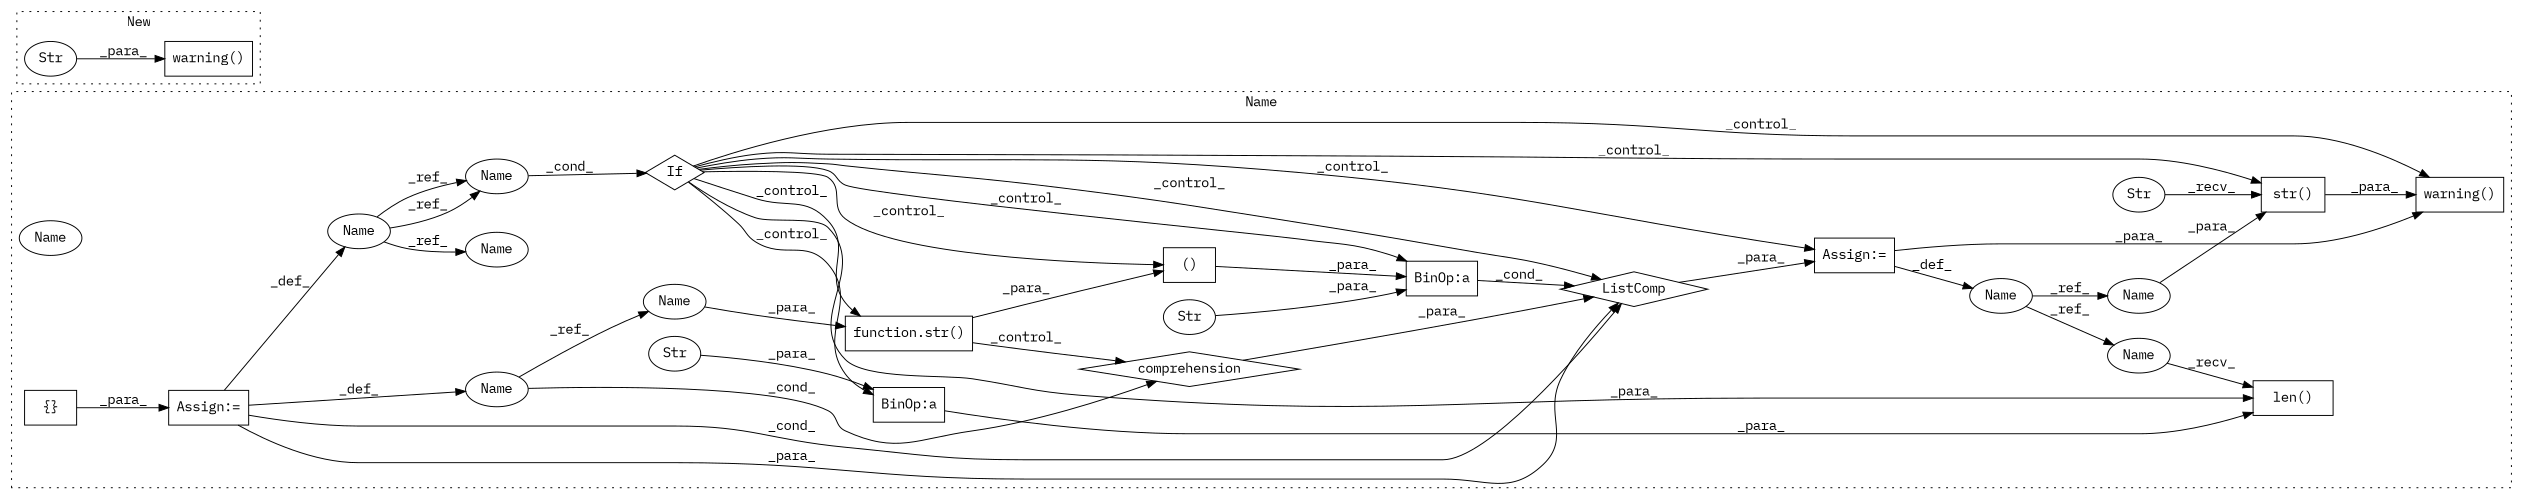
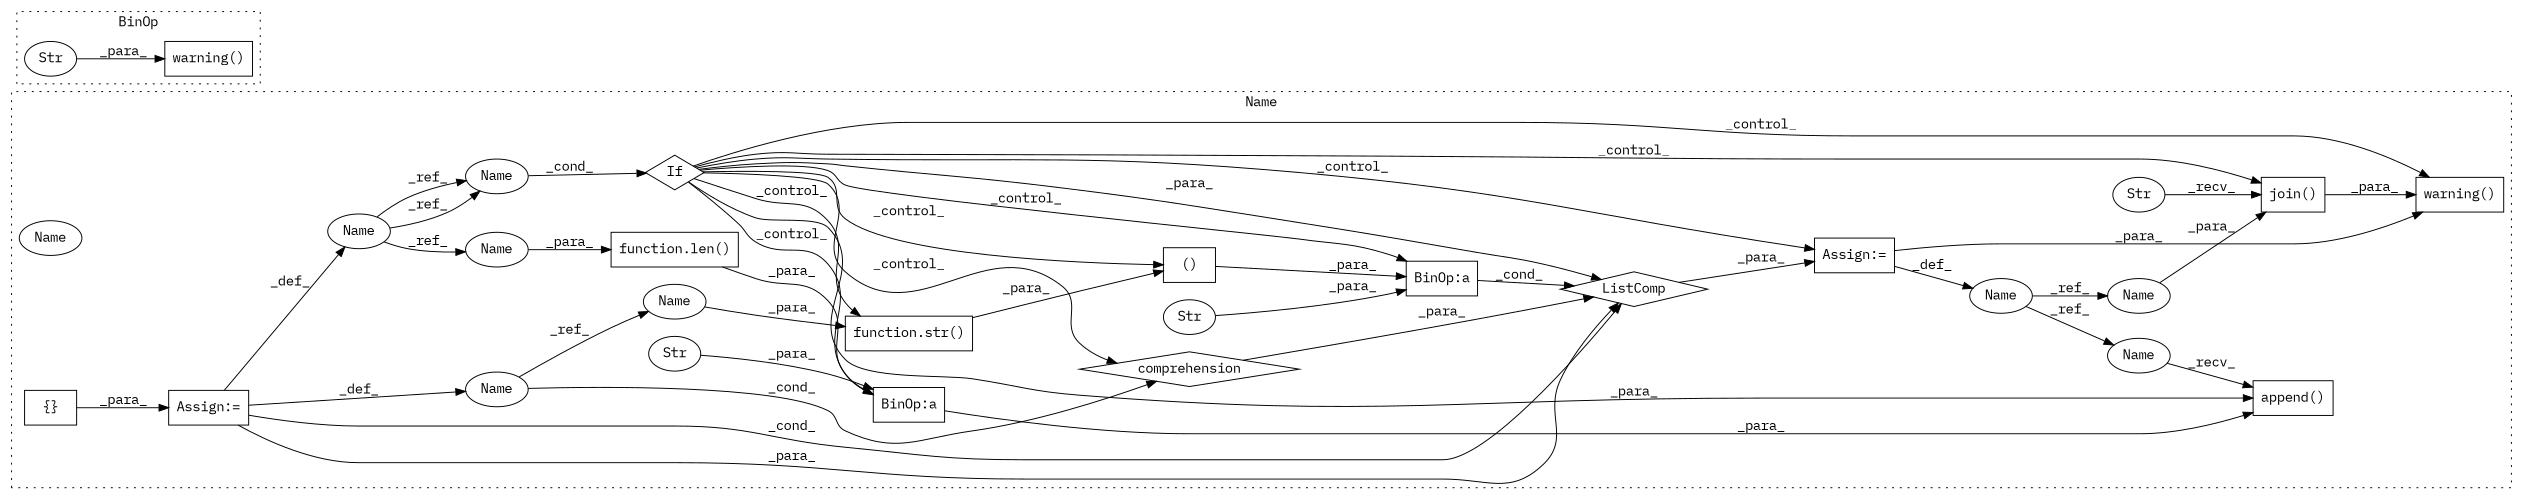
(139, 23) -> (139, 23)
(1189, 184) -> (1189, 184)
(2293, 195) -> (2293, 195)
none -> (675, 250)
(1044, 352) -> (893, 291)
(2293, 398) -> (2293, 398)
